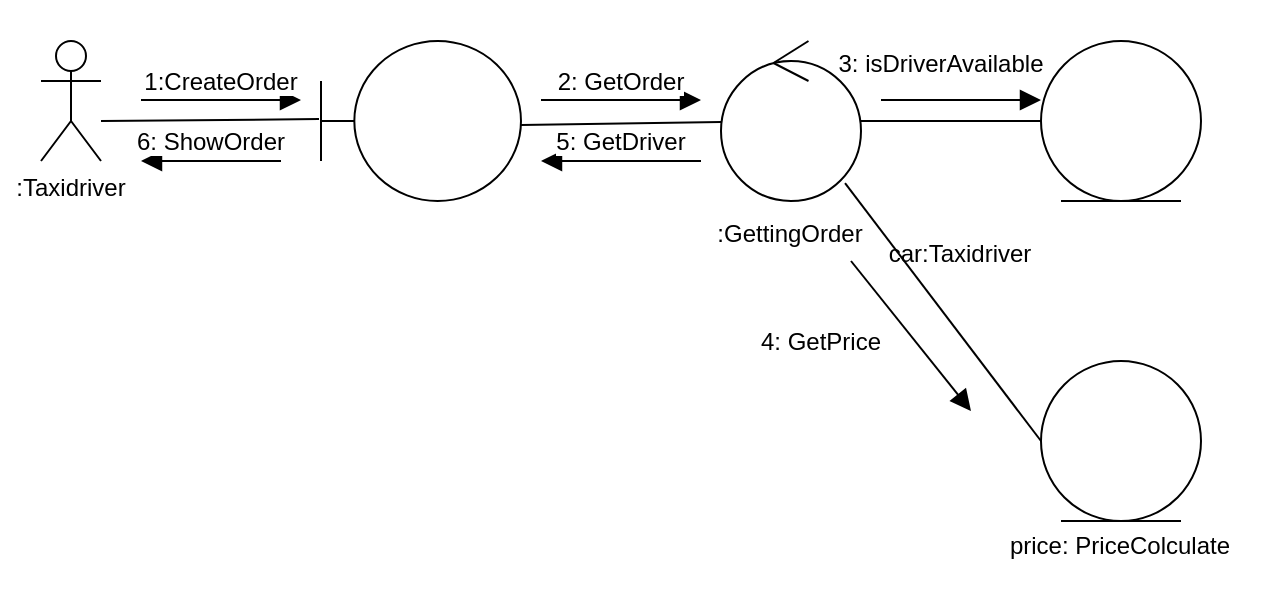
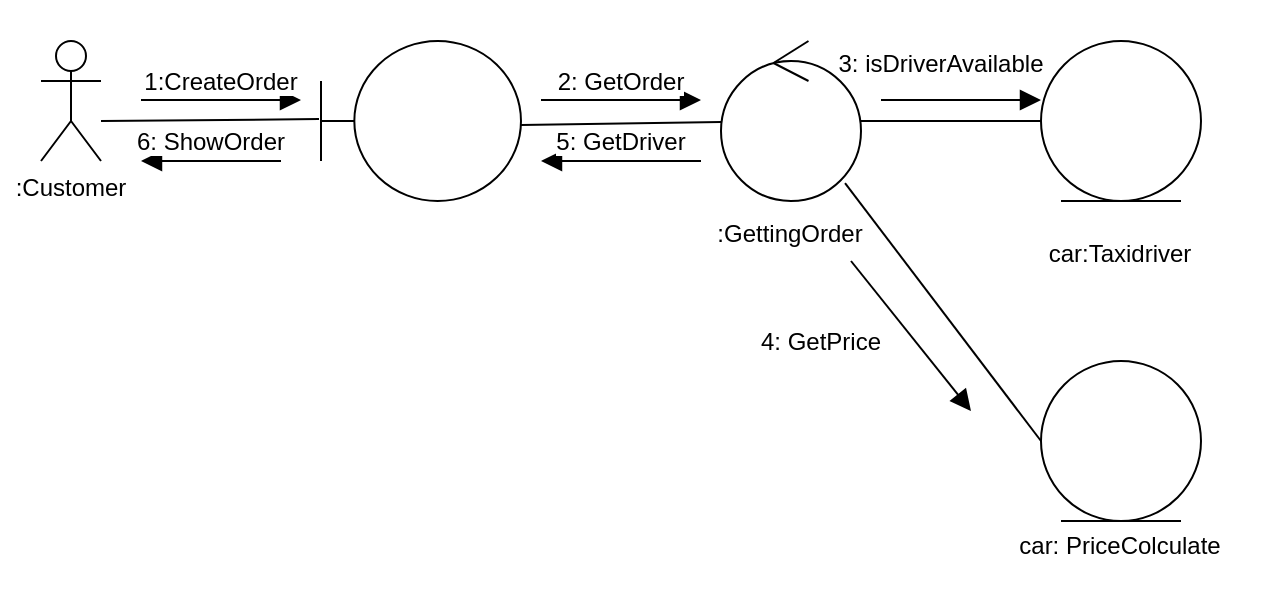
(72, 189) -> (72, 189)
(961, 251) -> (1121, 251)
(1121, 543) -> (1121, 543)
